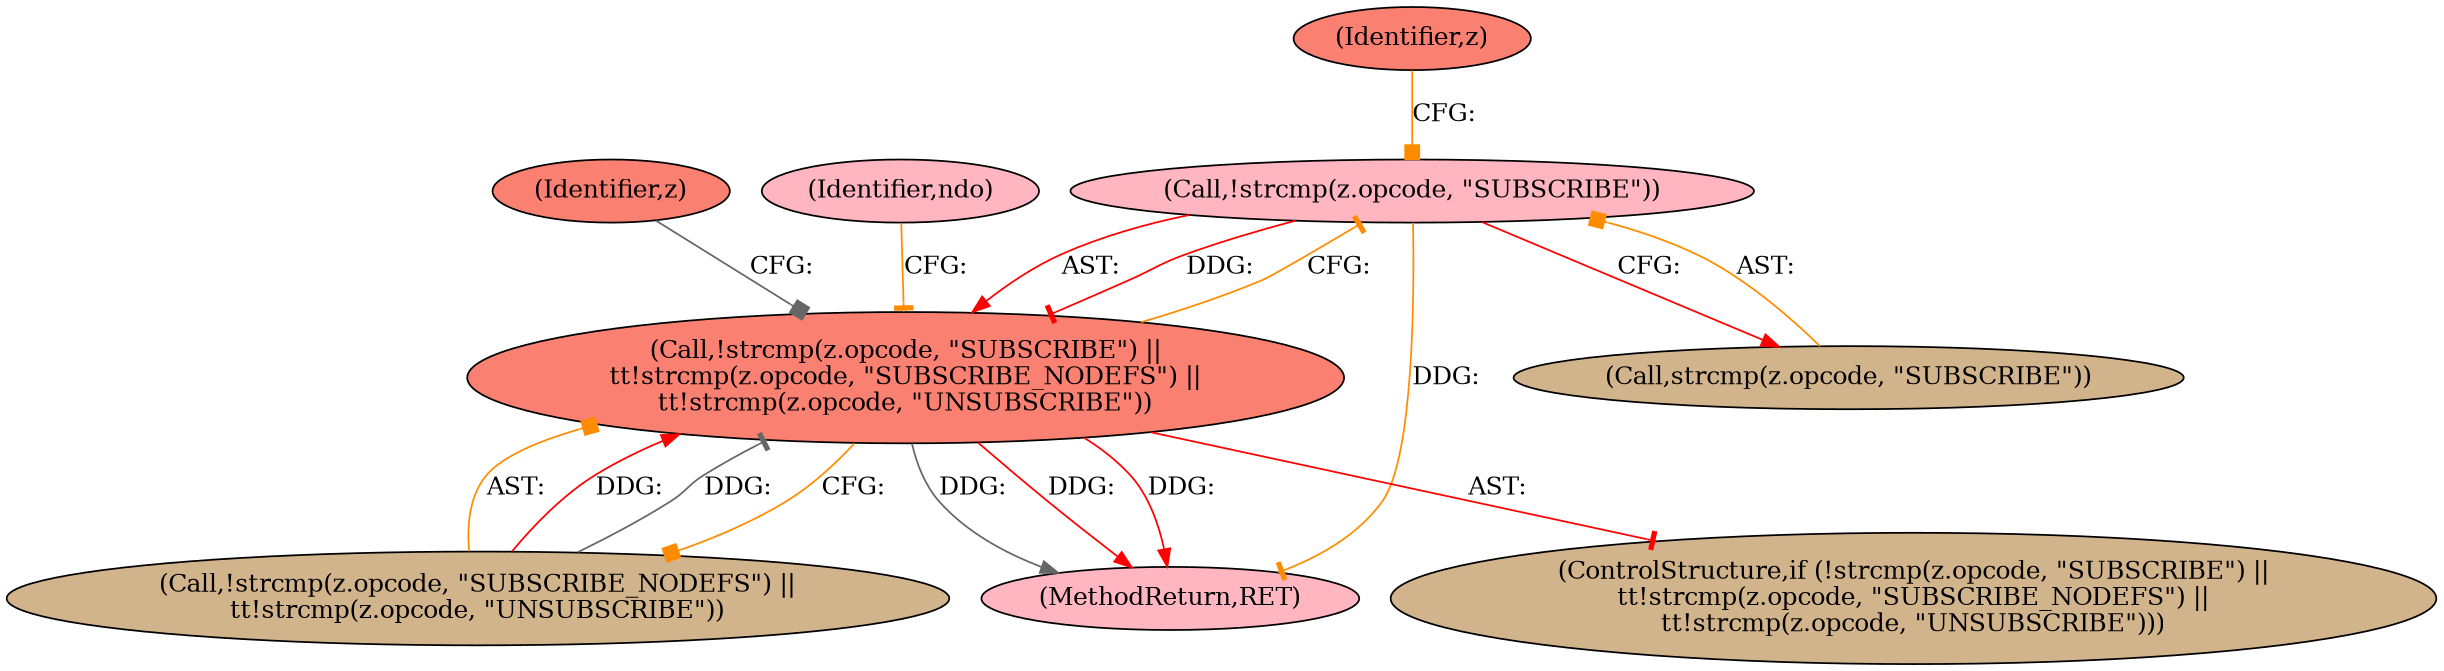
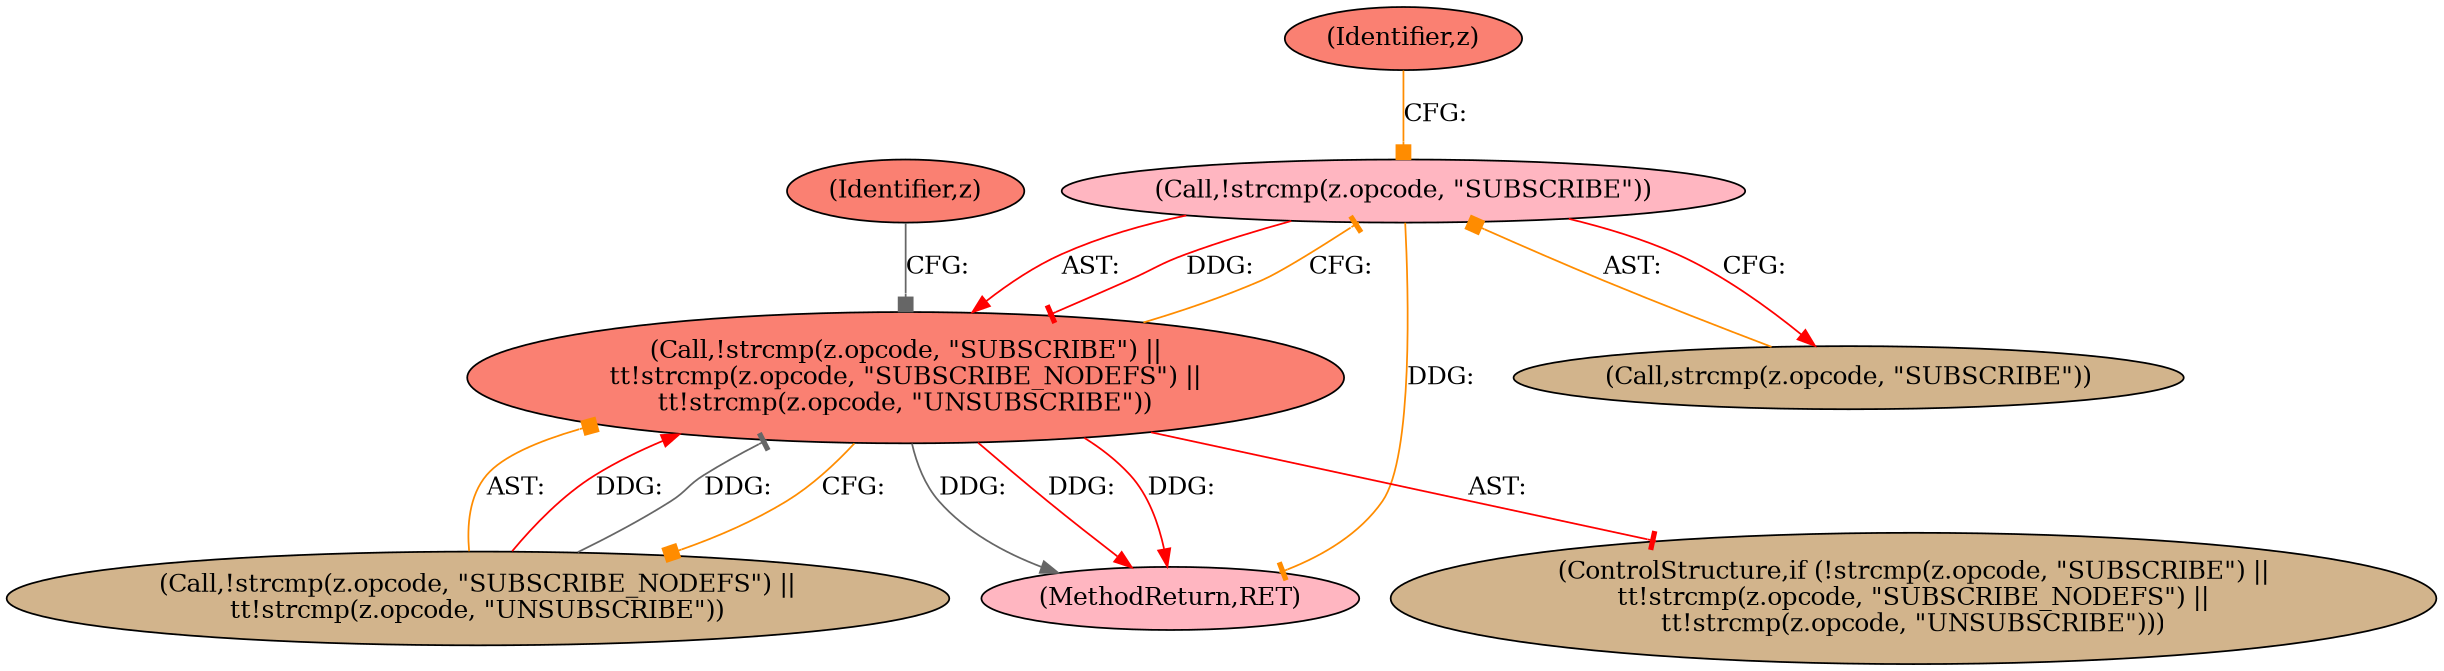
(900, 191) -> none
